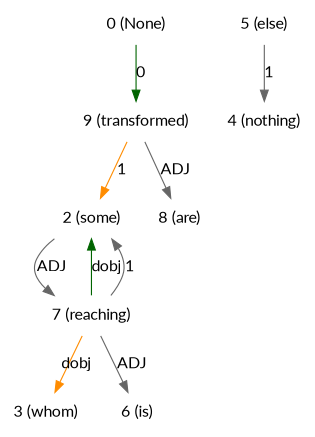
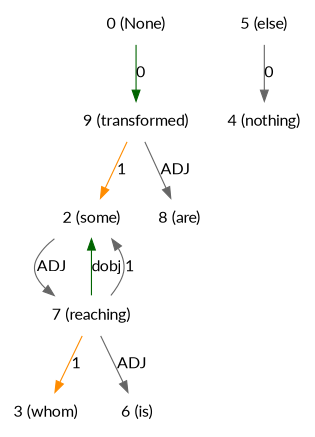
(269, 73) -> (269, 73)
(76, 364) -> (76, 364)
